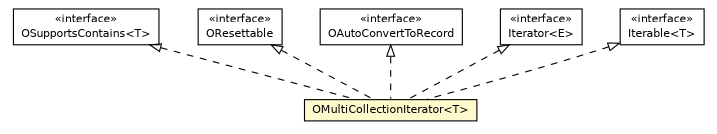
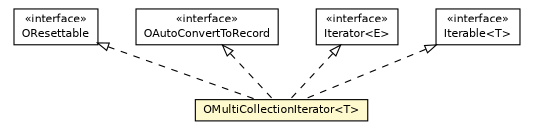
(86, 27) -> none
